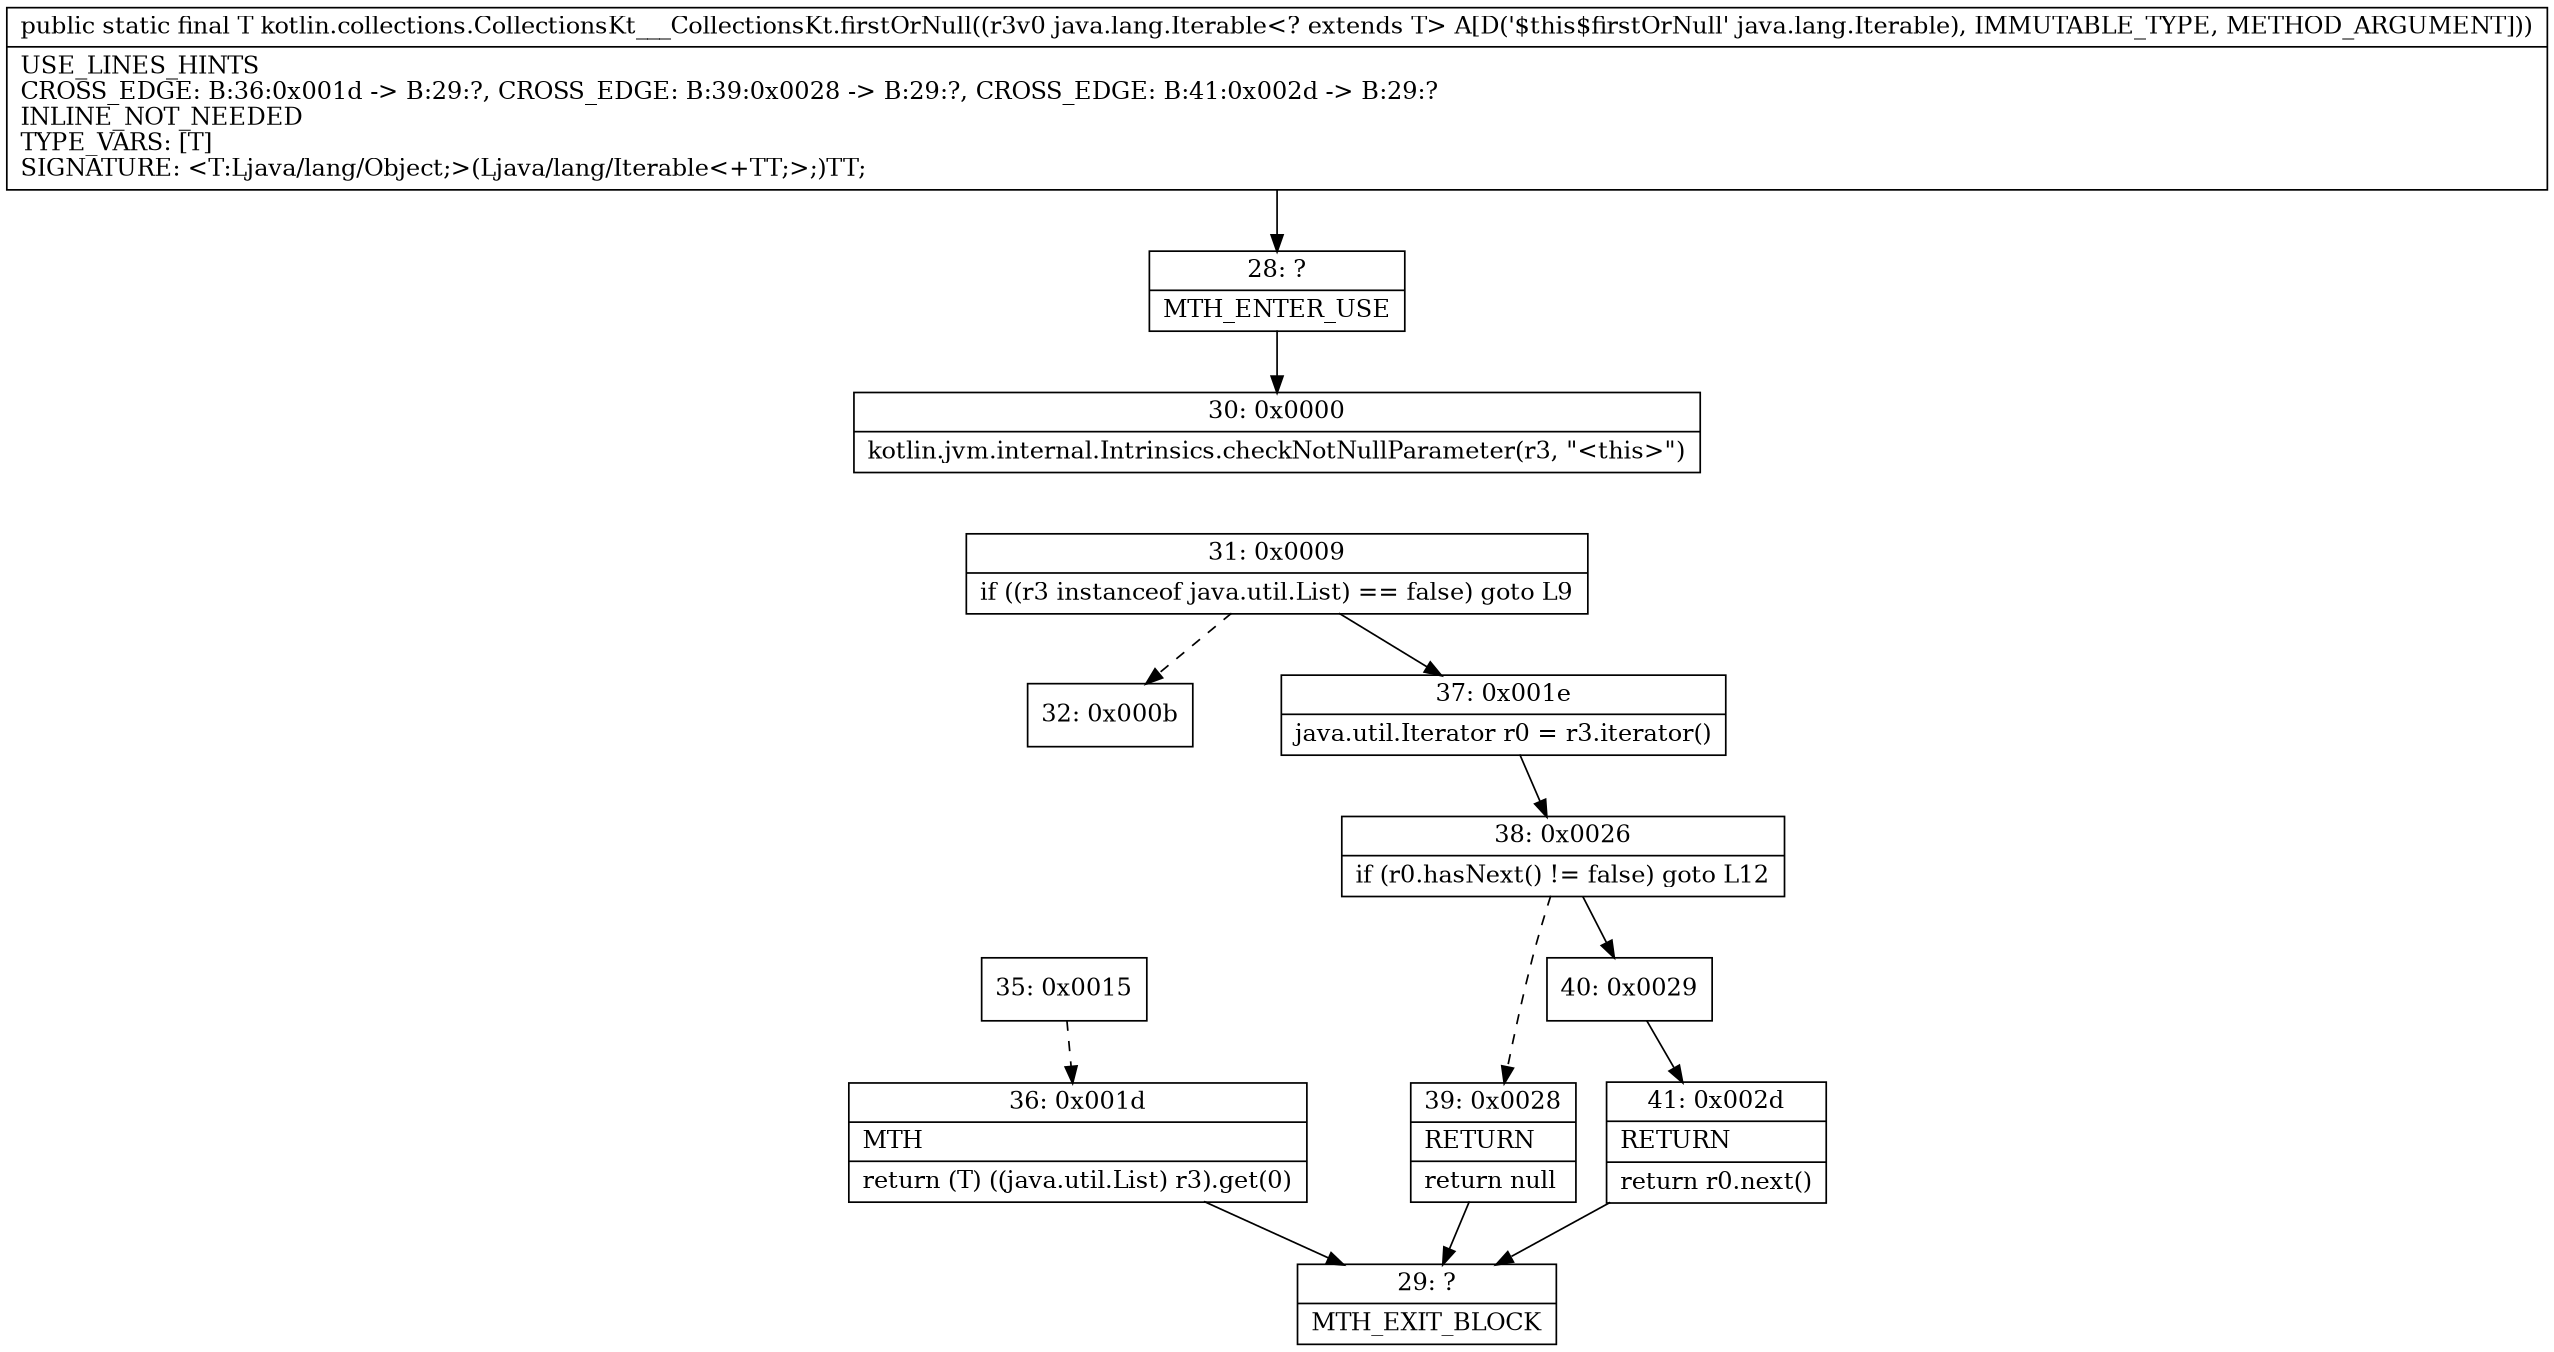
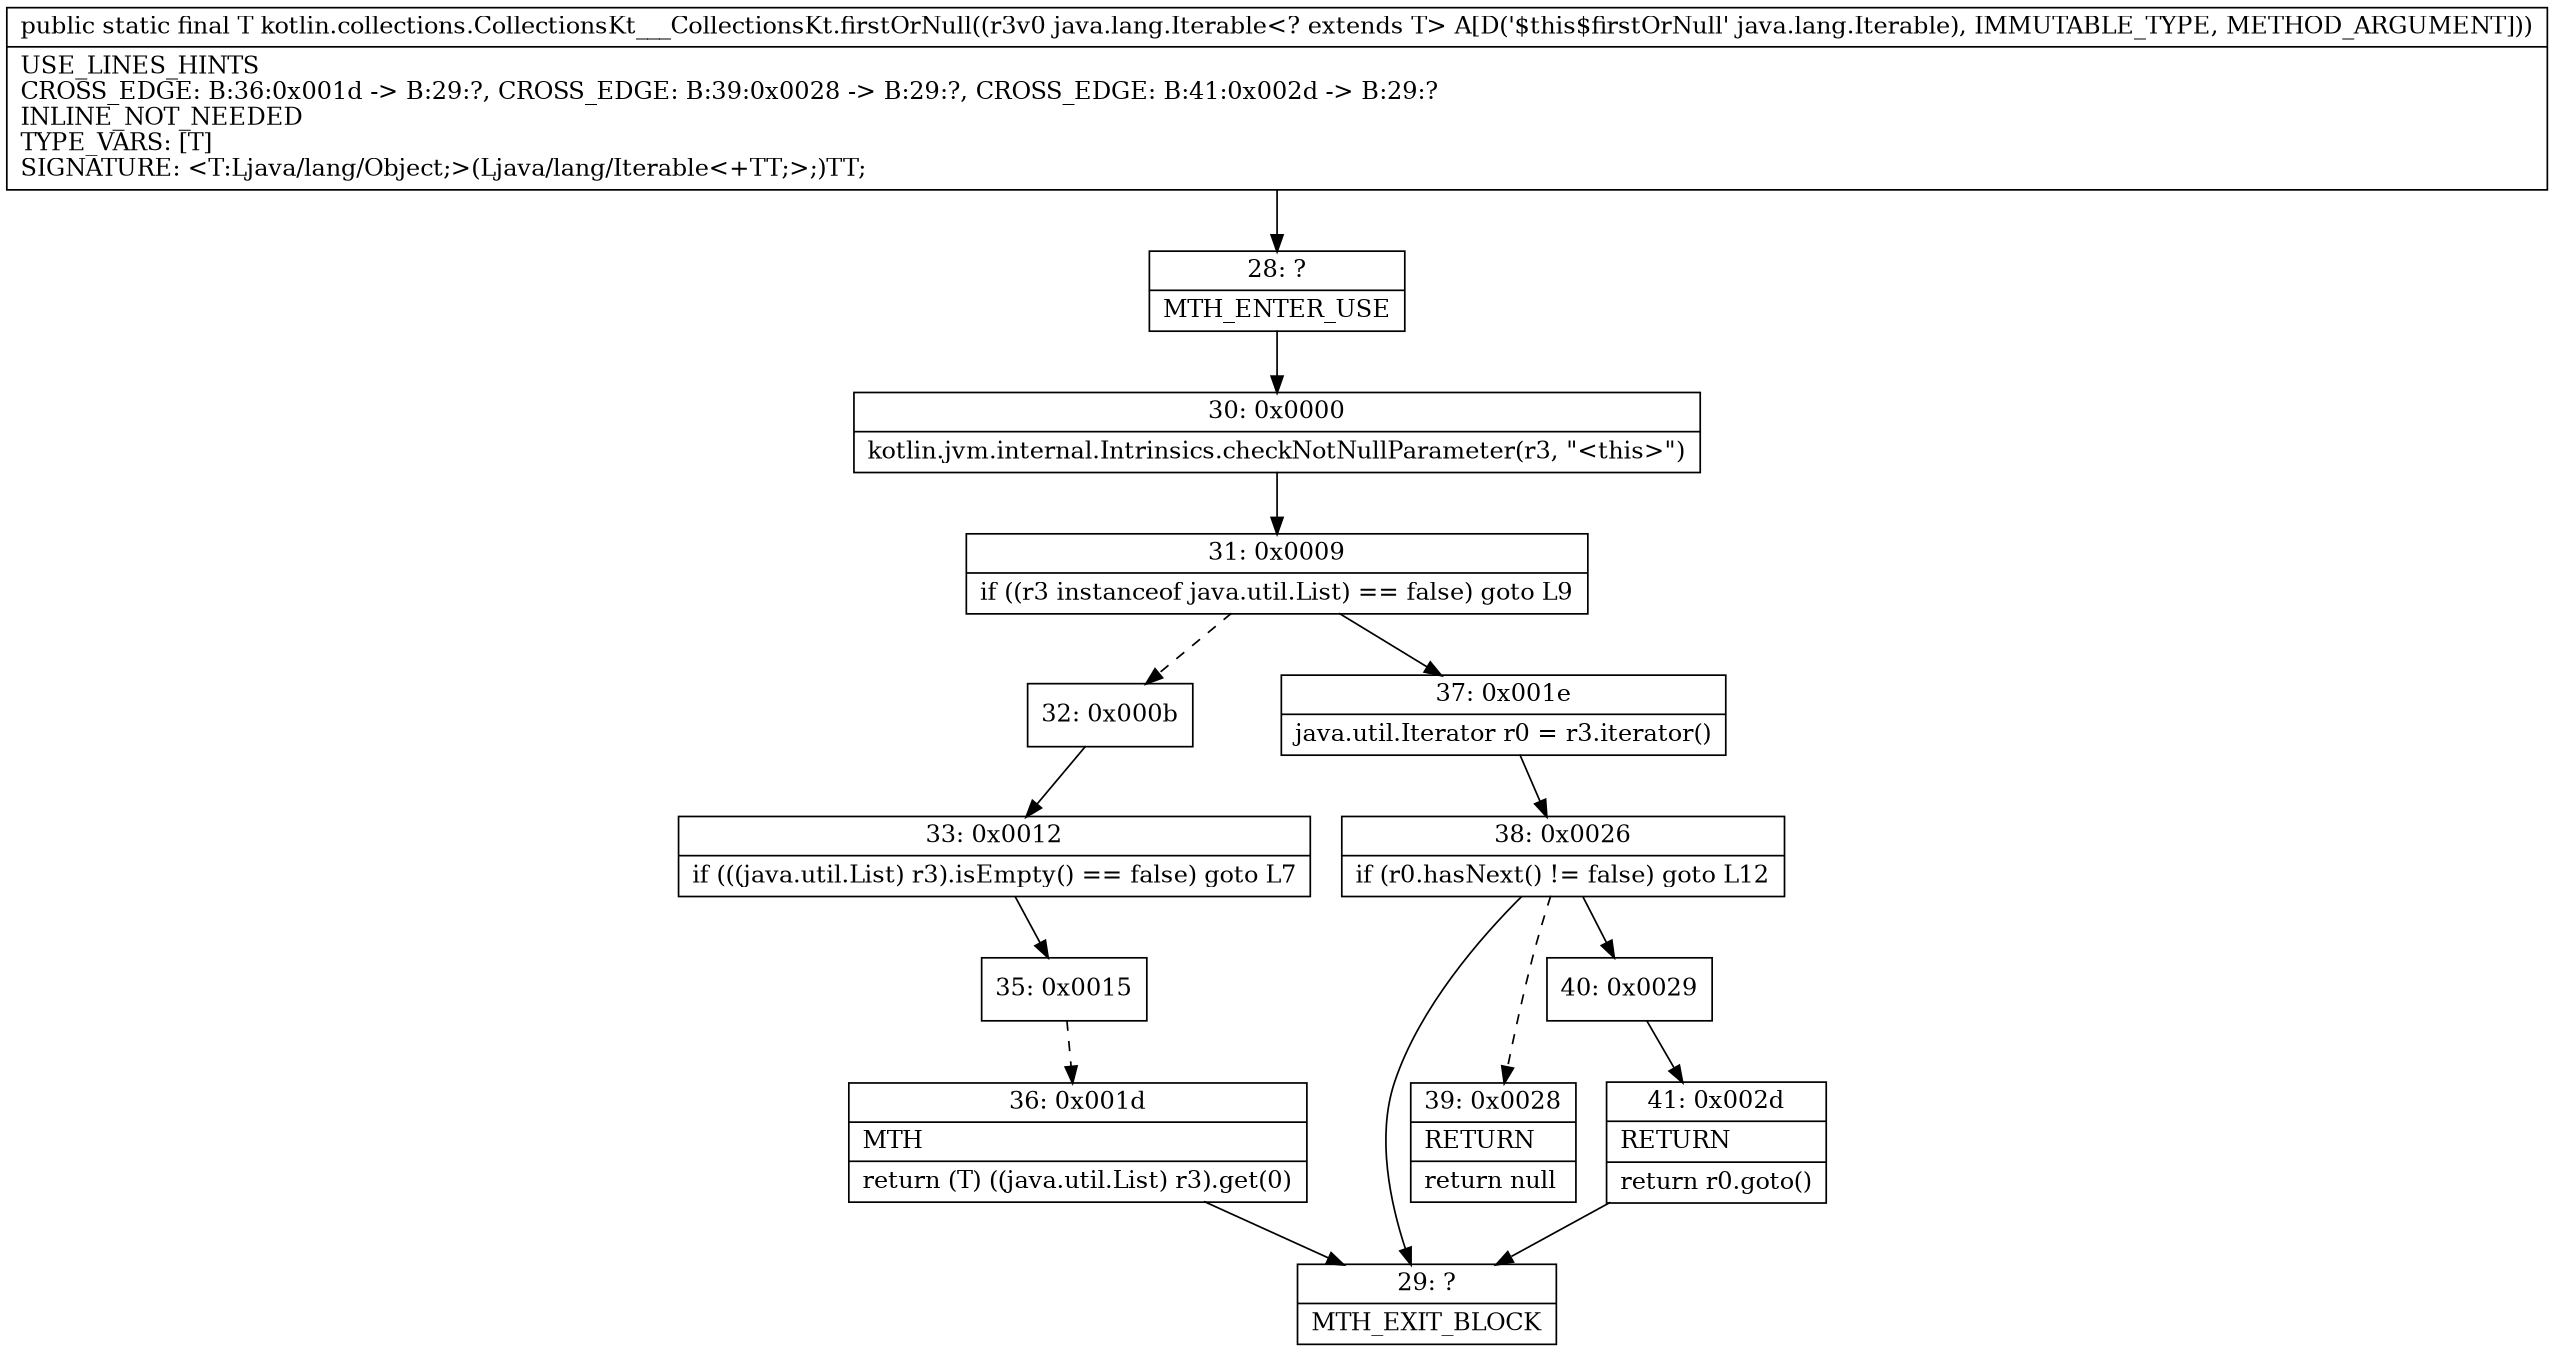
none -> (1277, 495)
none -> (994, 856)
(1716, 1182) -> (1716, 1182)
(1459, 1225) -> (1405, 1055)
